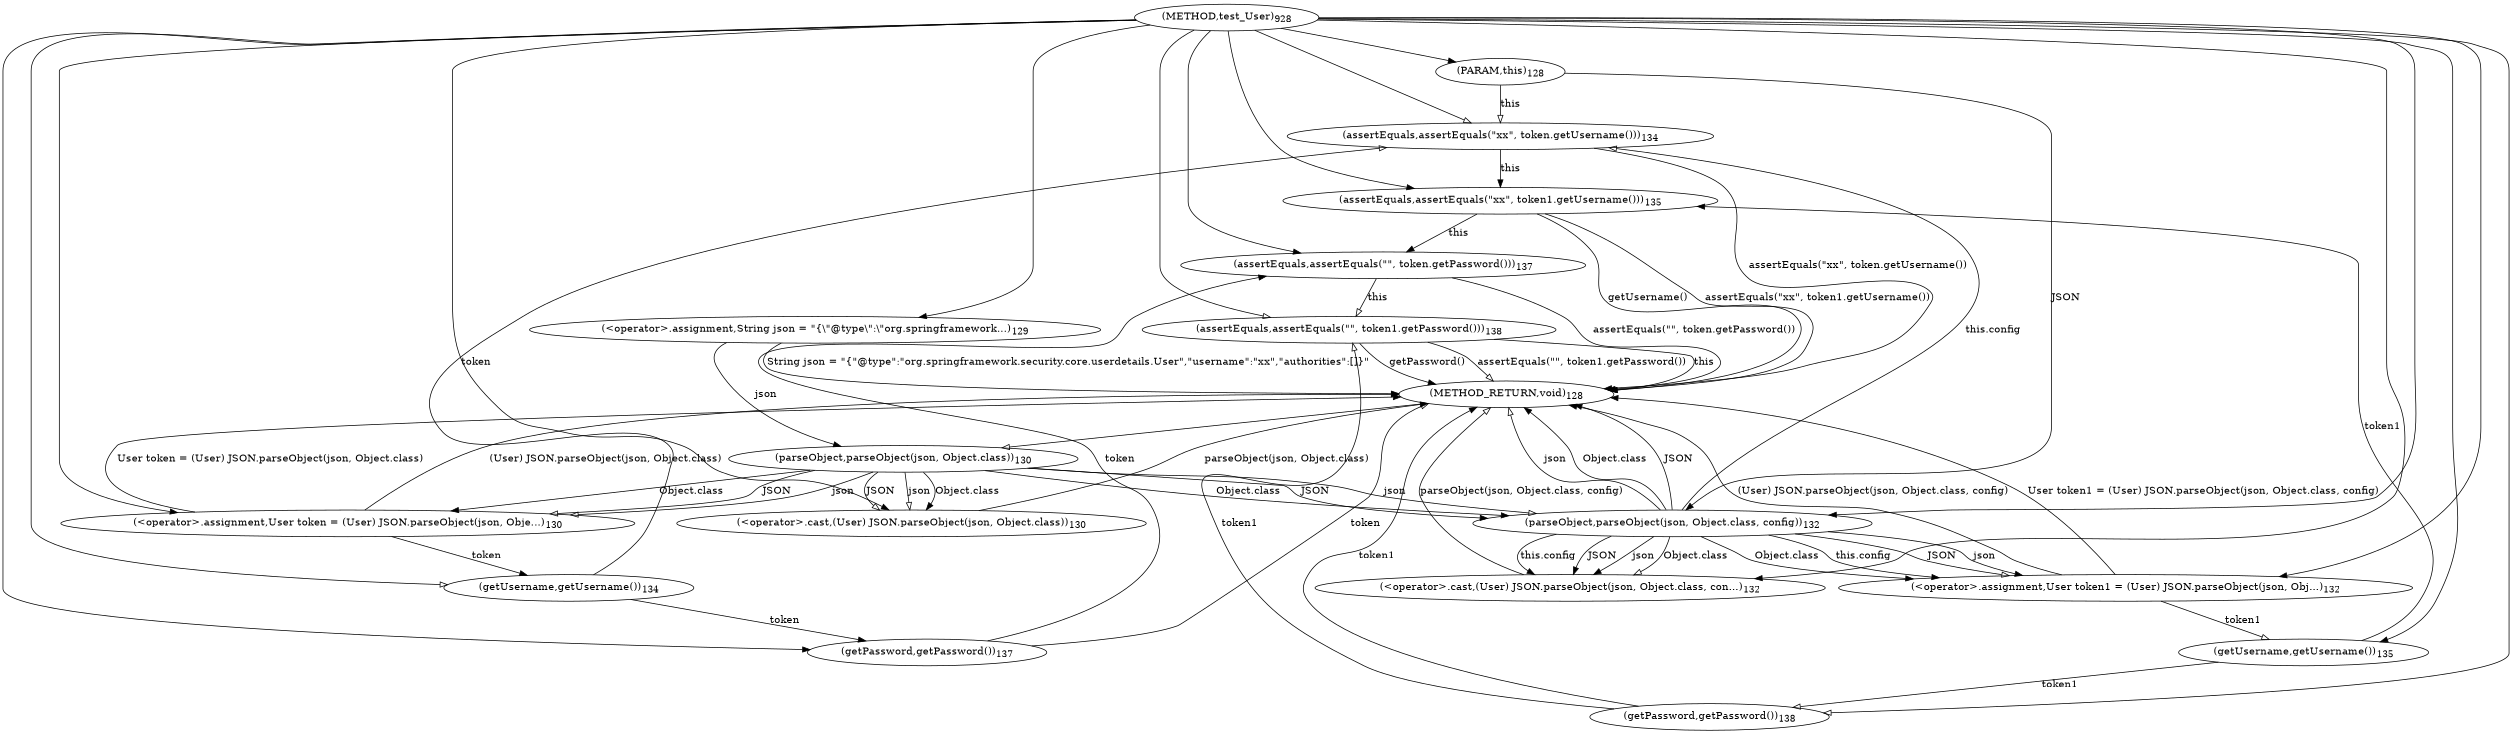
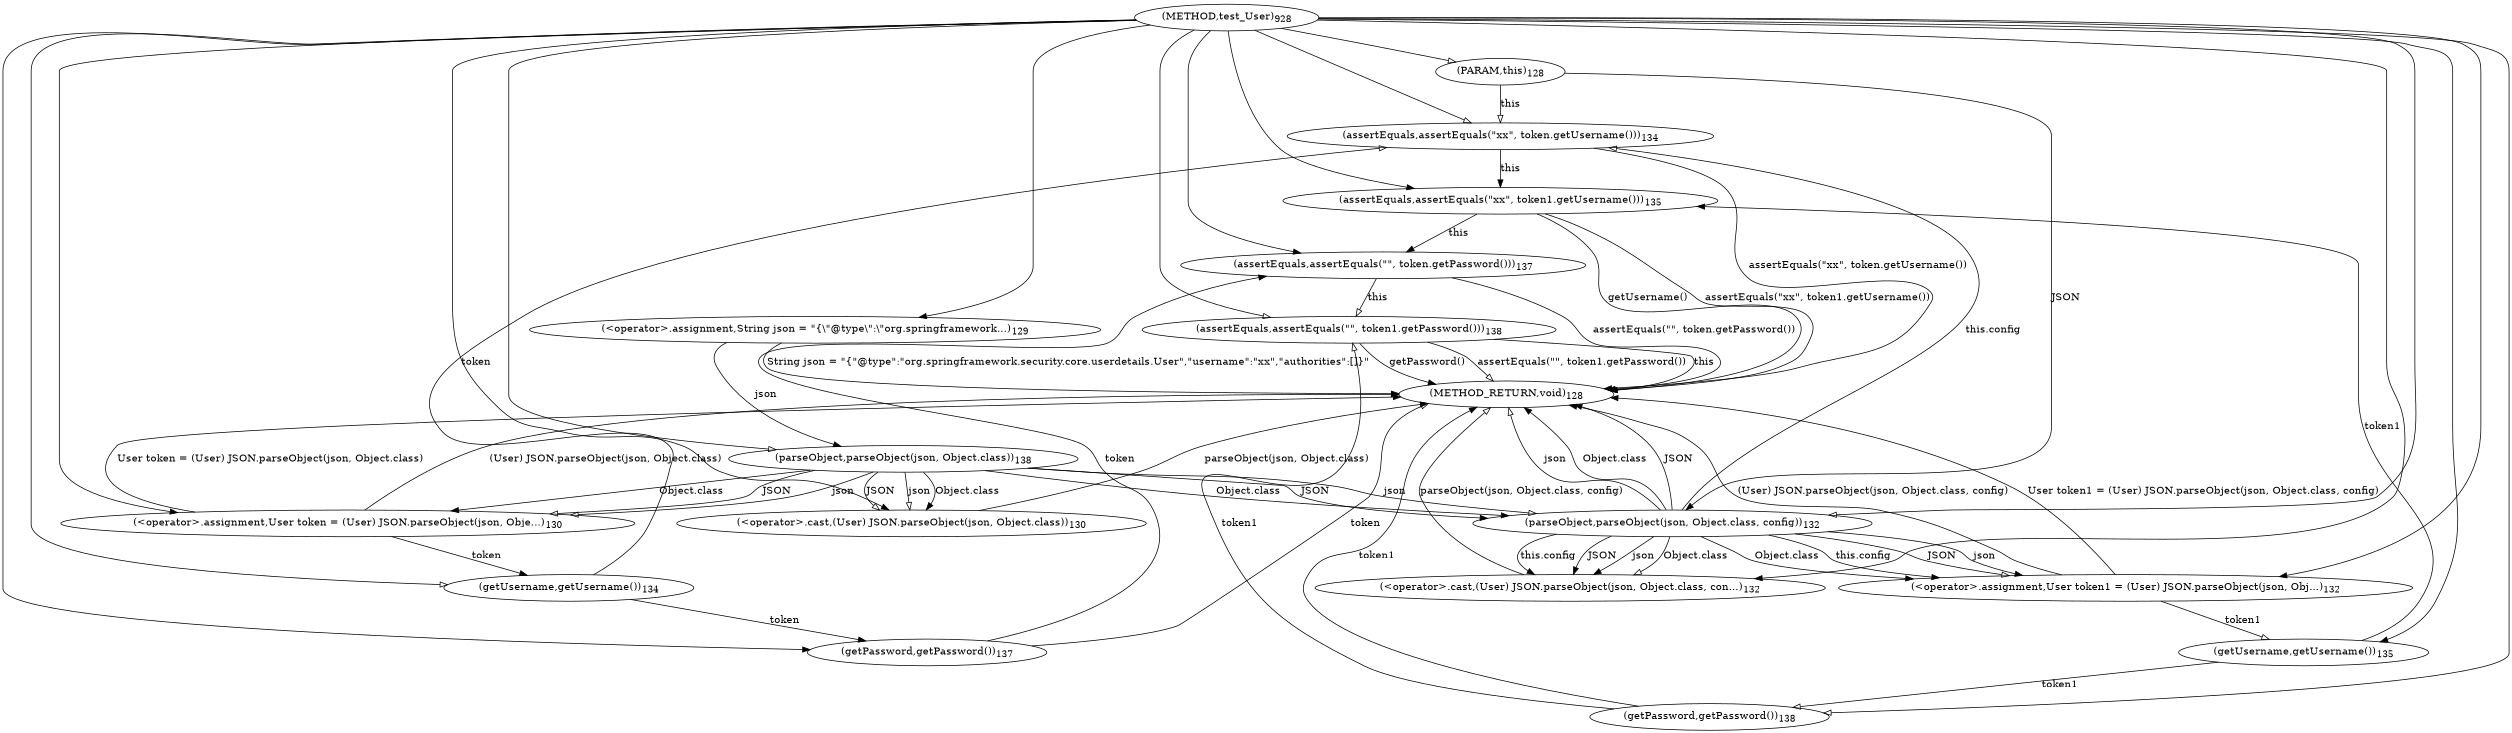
(1365, 44) -> (1365, 44)
(2412, 57) -> (2412, 57)
(1218, 425) -> (525, 61)
(1023, 458) -> (1023, 458)
